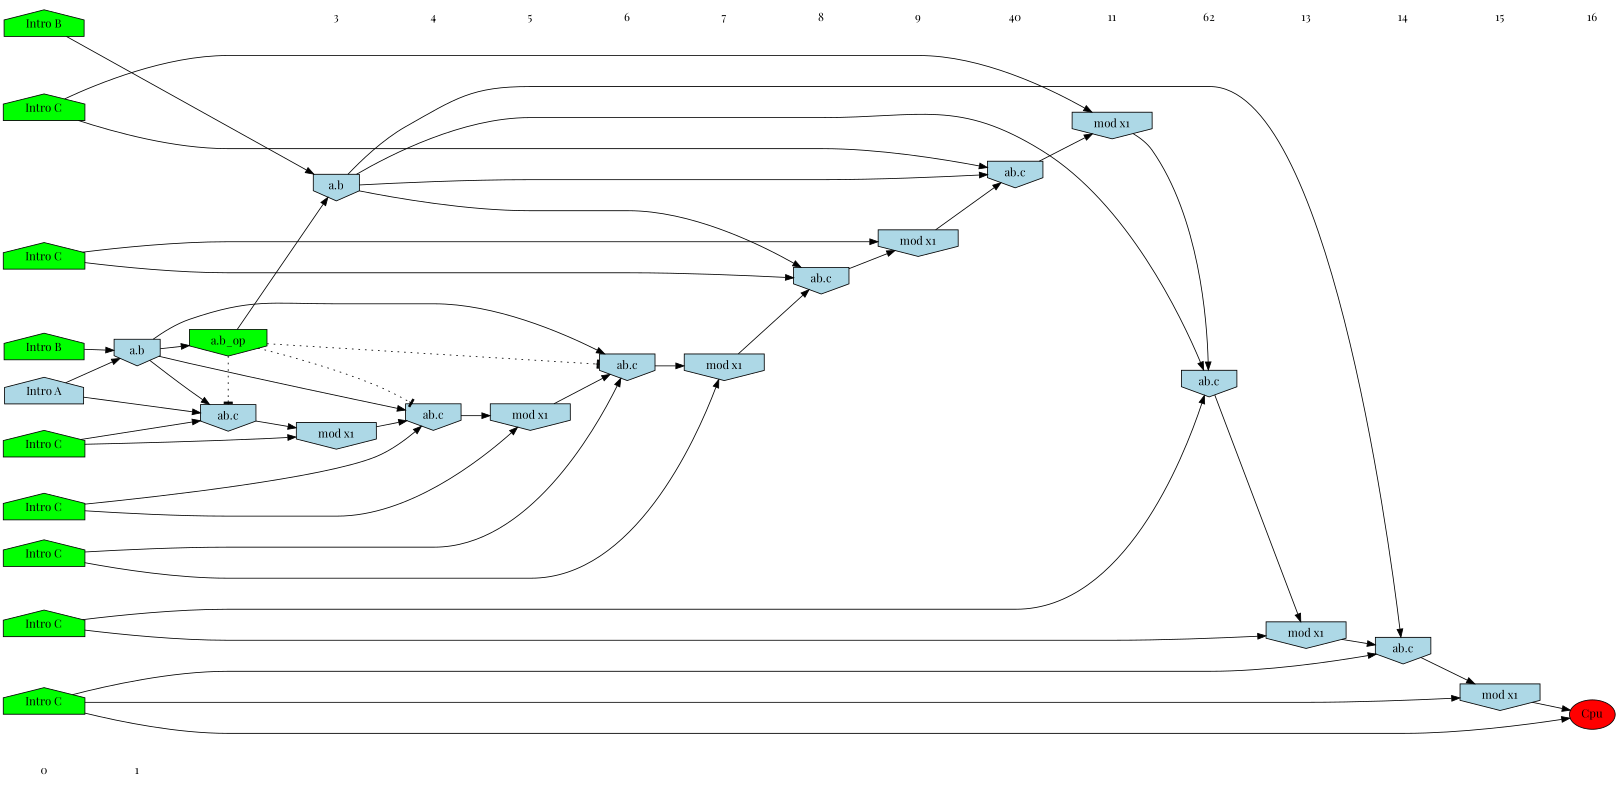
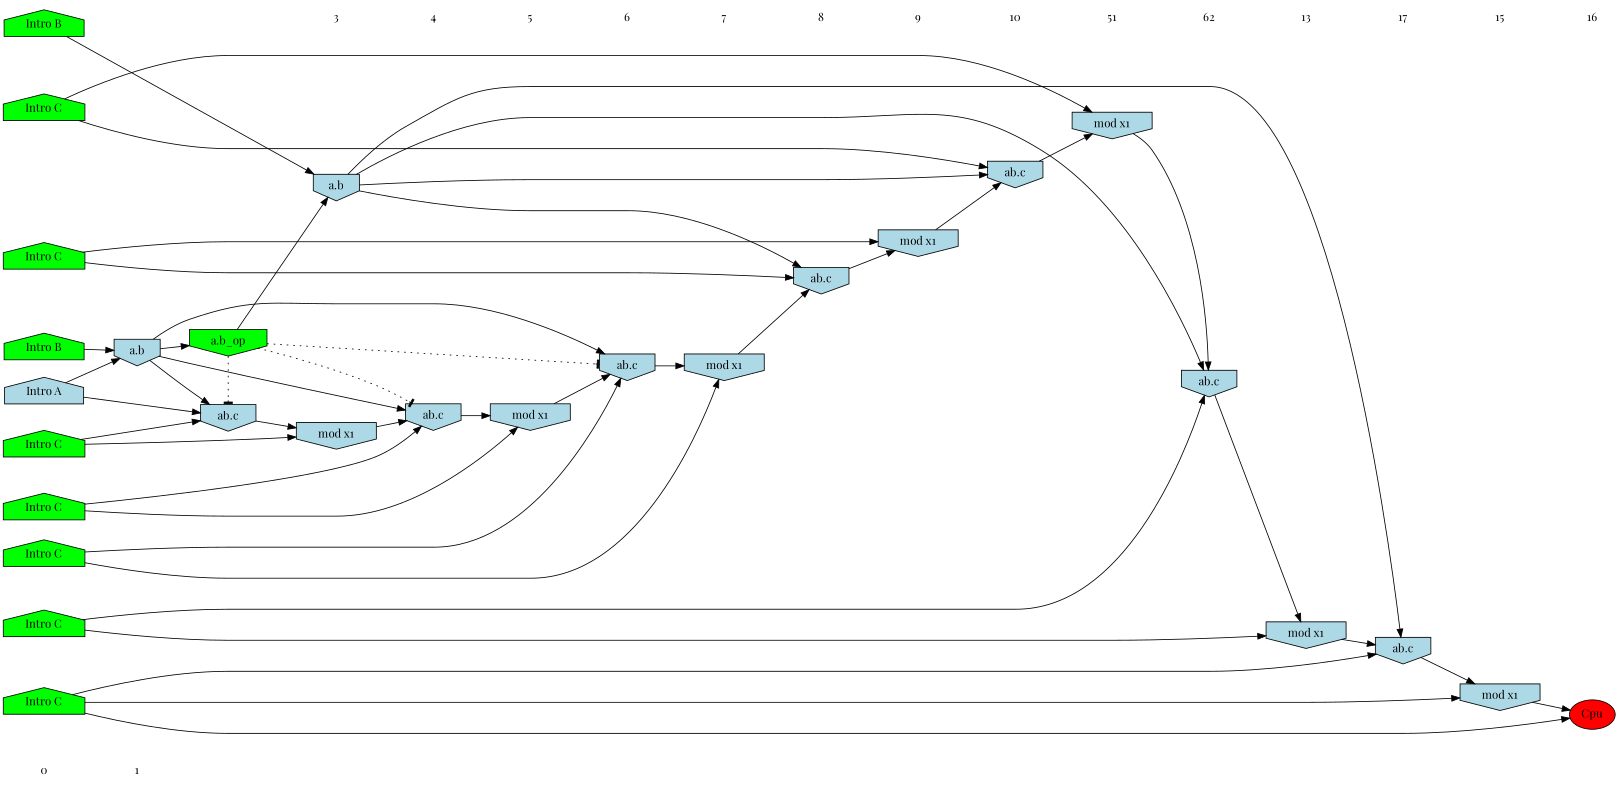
(1015, 18) -> (1015, 18)
(1112, 18) -> (1112, 18)
(1403, 18) -> (1403, 18)
